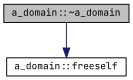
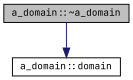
(66, 67) -> (66, 67)
